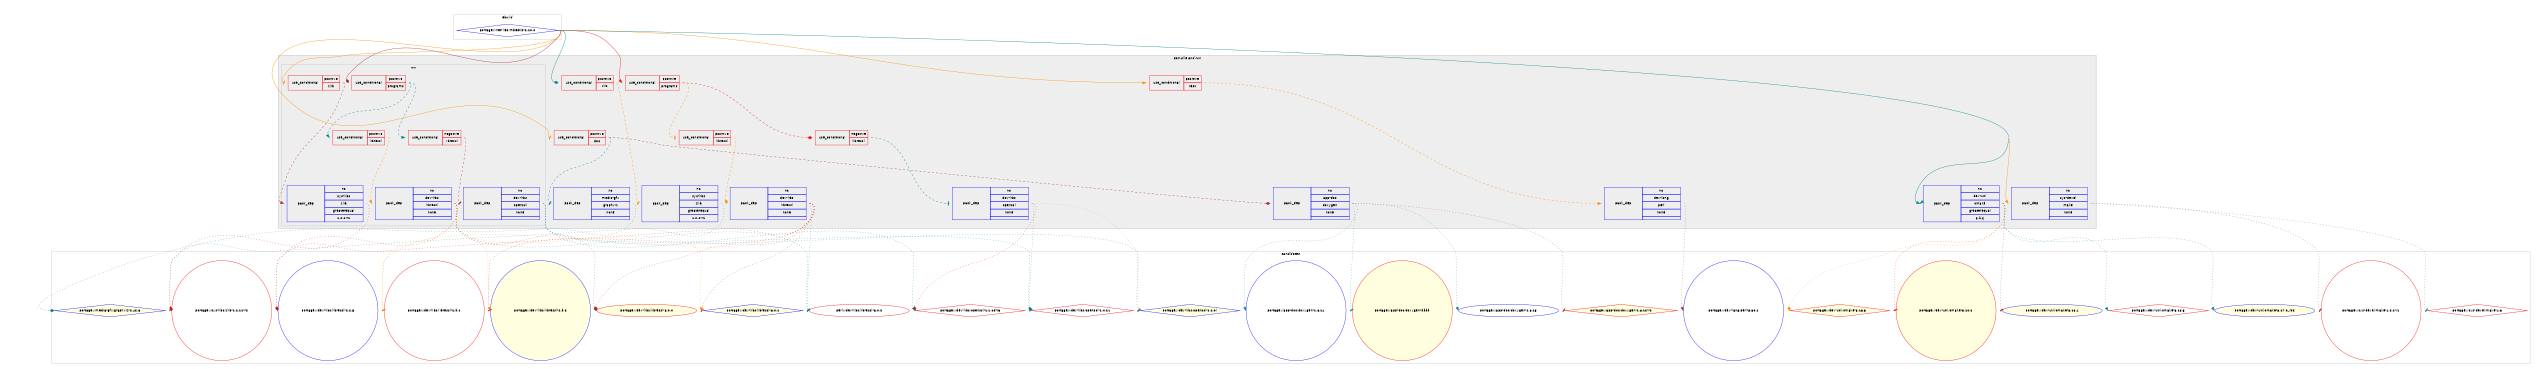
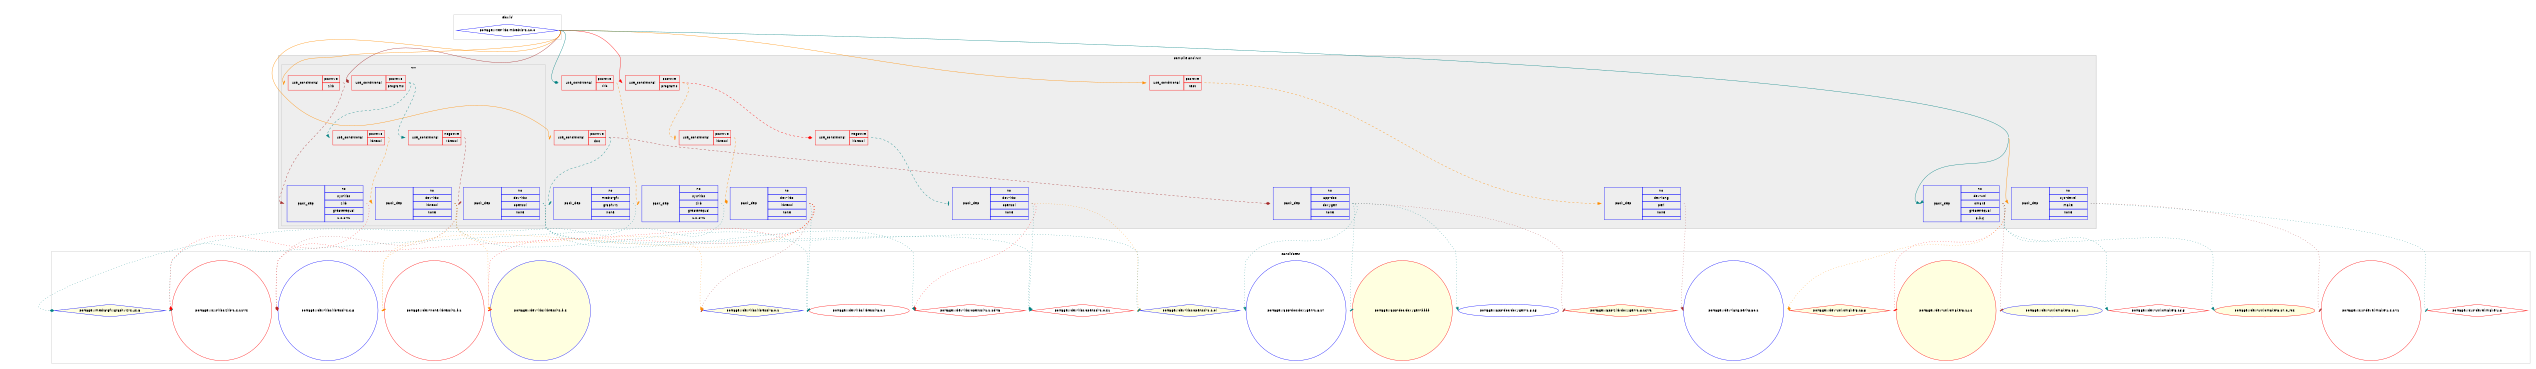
(434, 311) -> (434, 311)
(647, 311) -> none
(859, 311) -> (859, 311)
(1296, 311) -> (1296, 311)
(1621, 311) -> (1621, 311)
(1946, 311) -> (1946, 311)
(2265, 311) -> (2265, 311)
